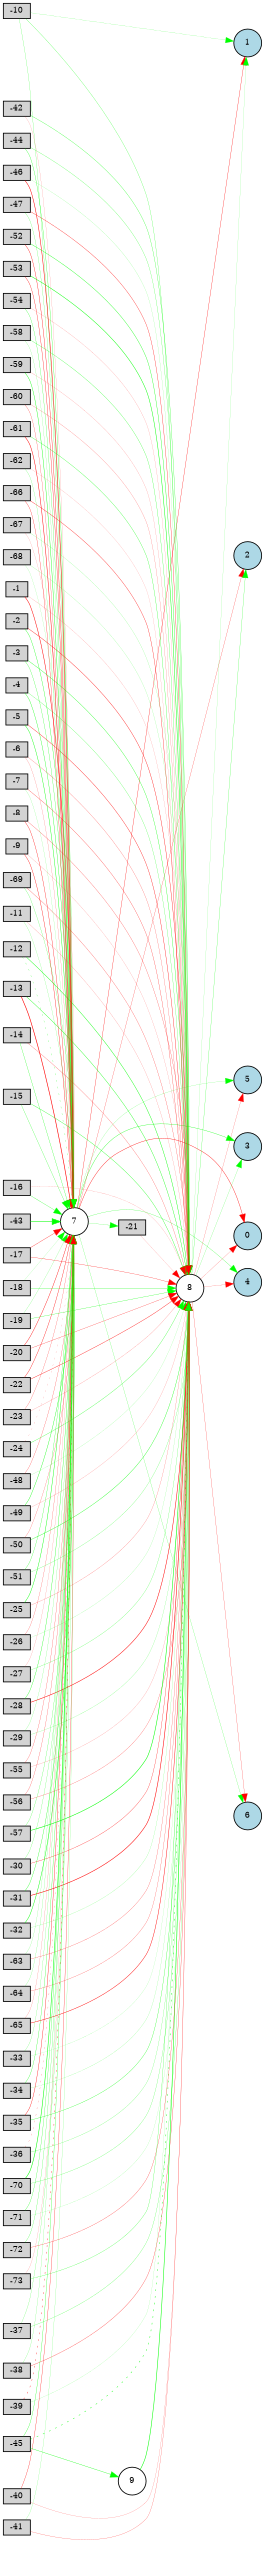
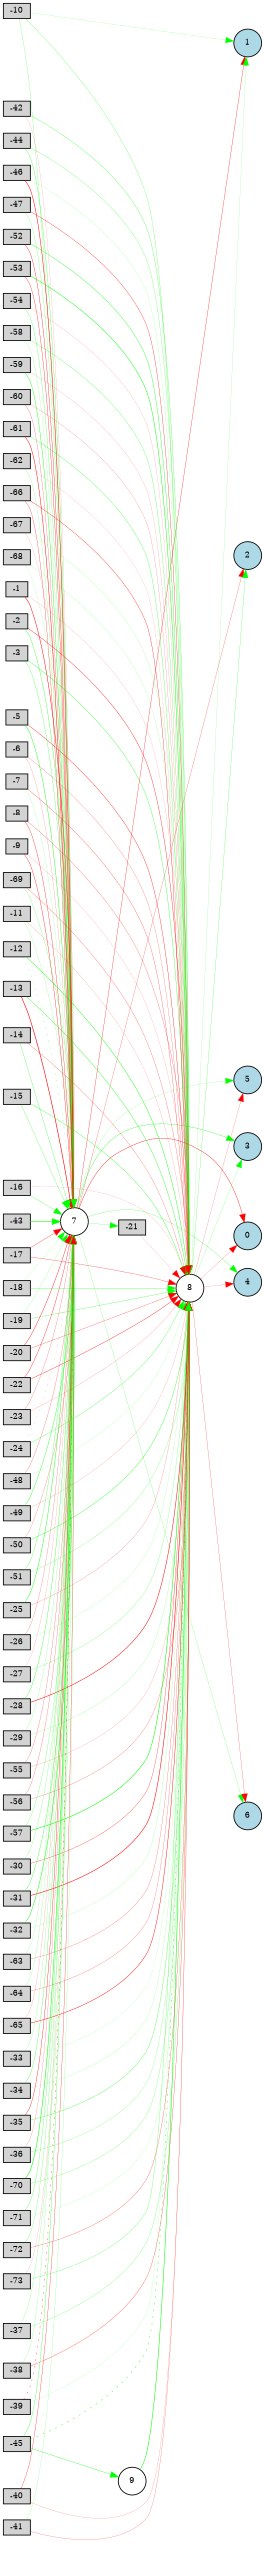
(17, 685) -> none
(63, 1697) -> (63, 1697)
